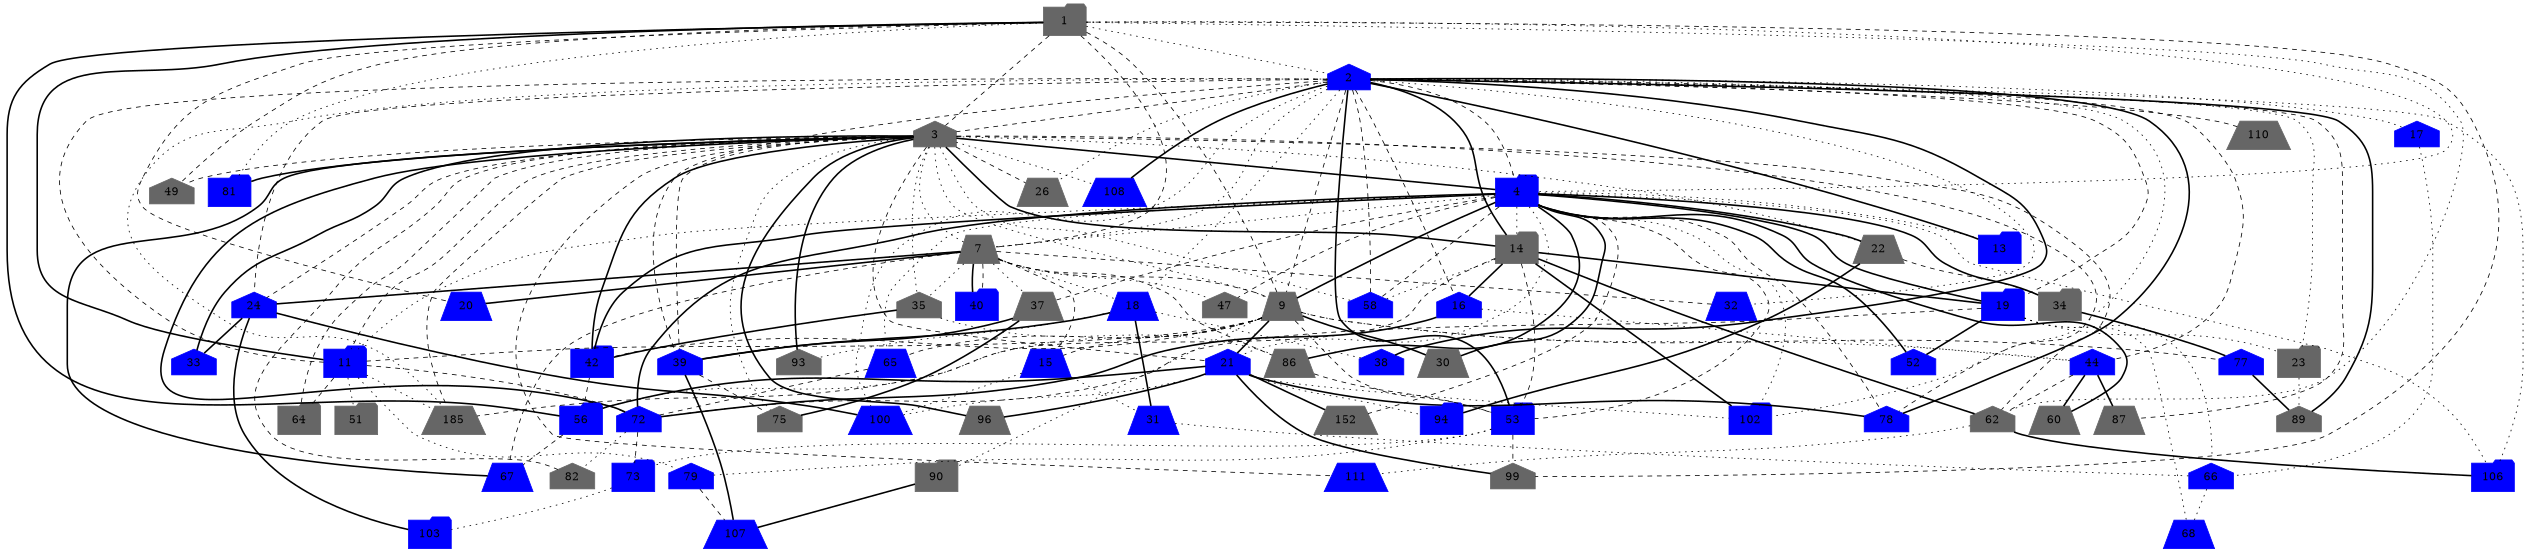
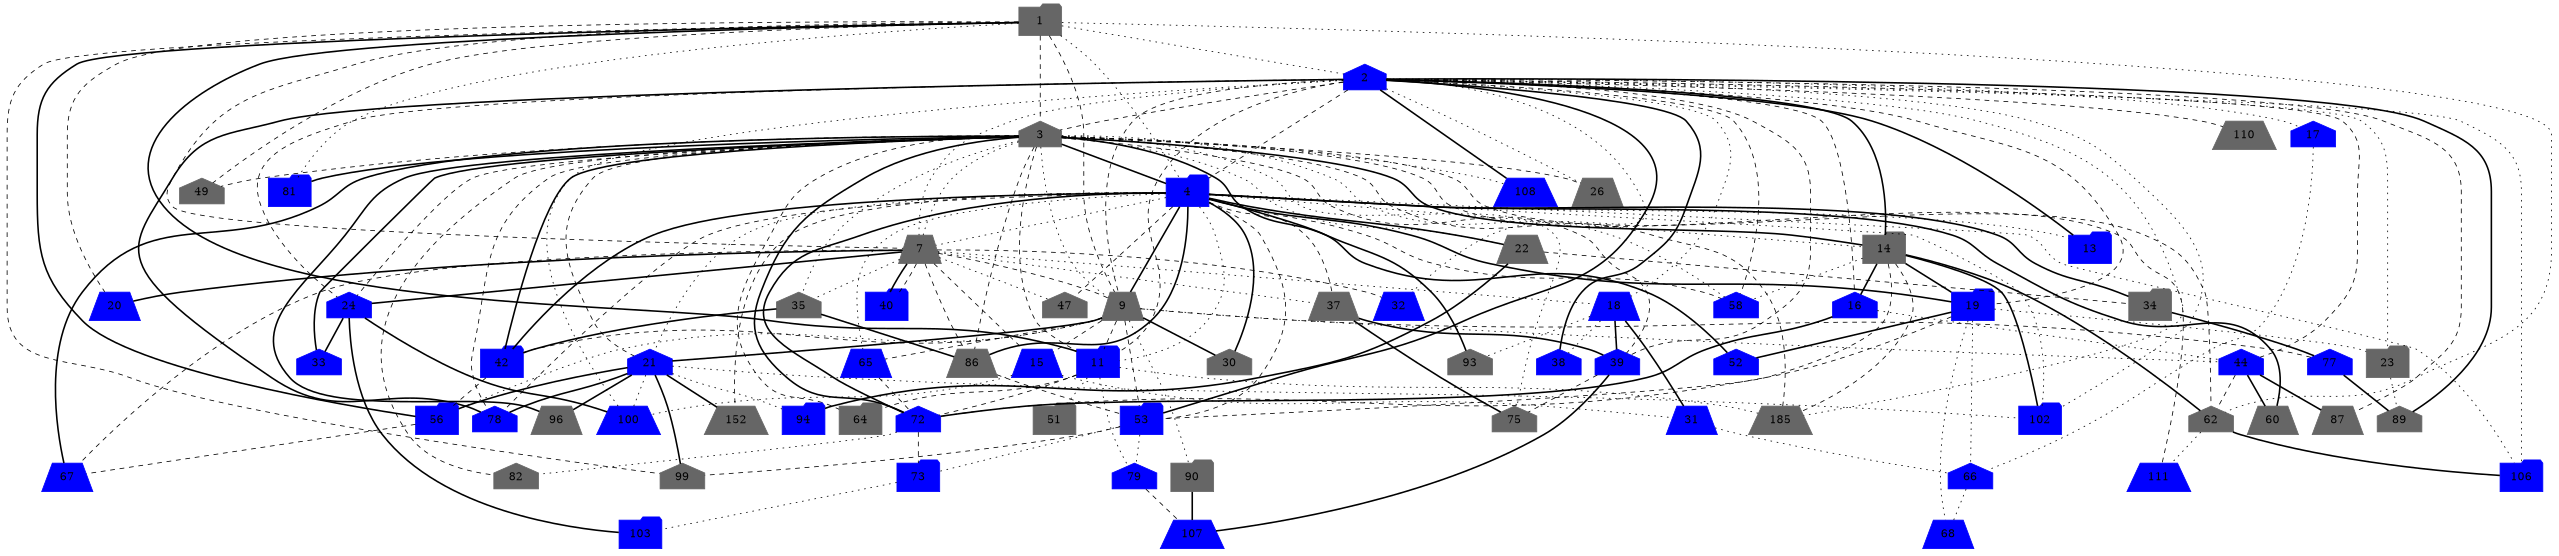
none -> (1000, 241)
(1107, 336) -> (884, 334)
(1443, 363) -> (1229, 363)
